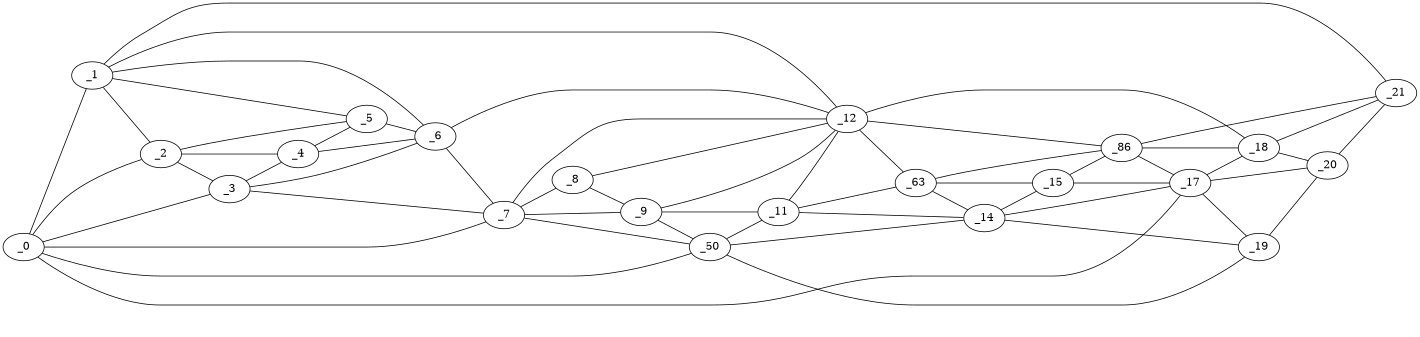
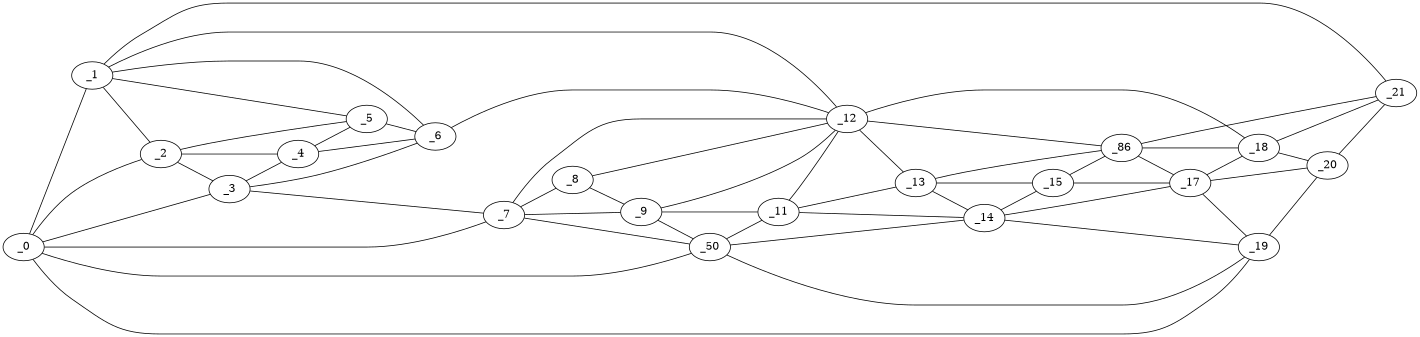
(470, 176) -> none
(916, 183) -> (916, 183)
(619, 305) -> (641, 334)
